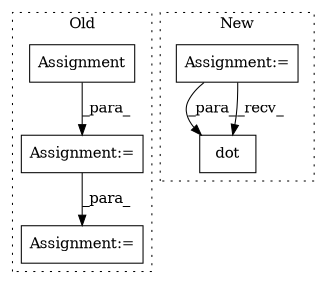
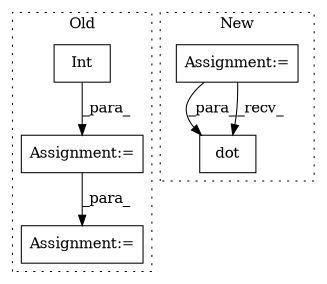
(82, 63) -> (82, 63)
